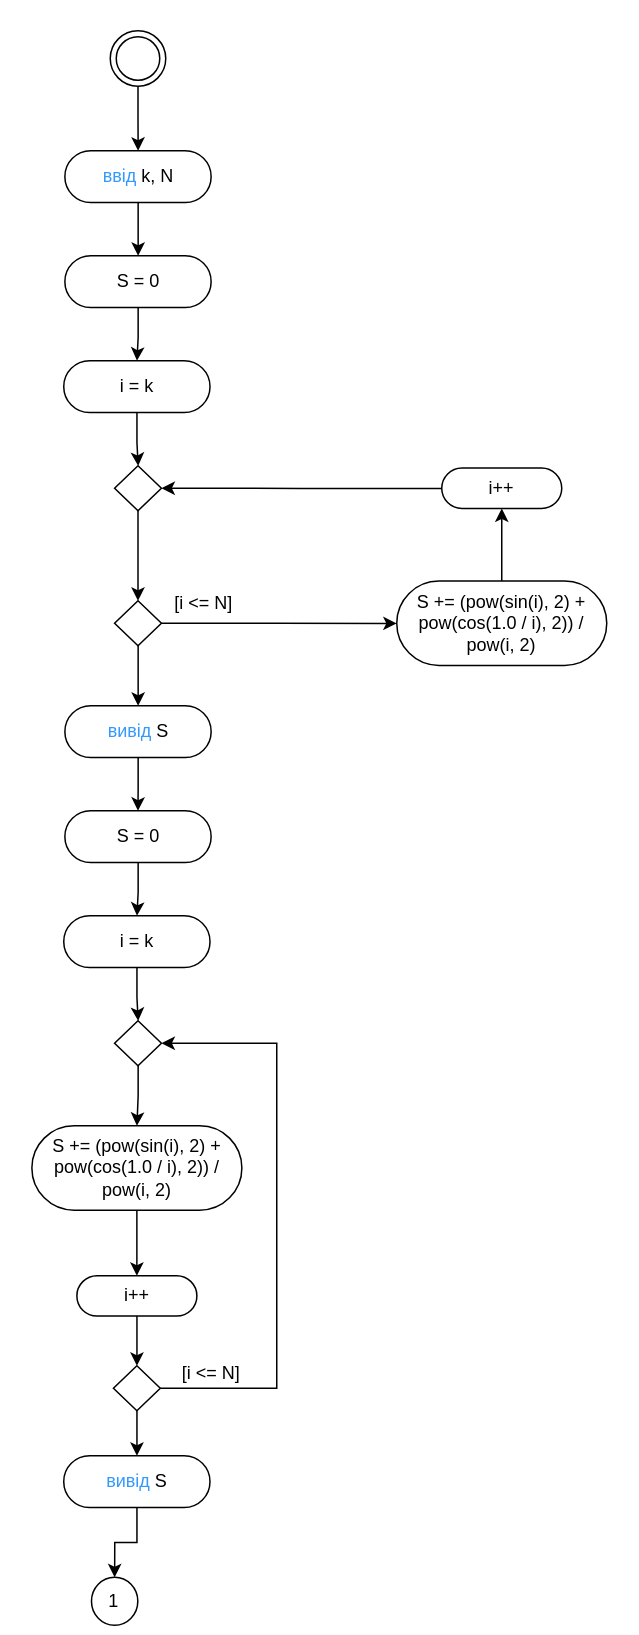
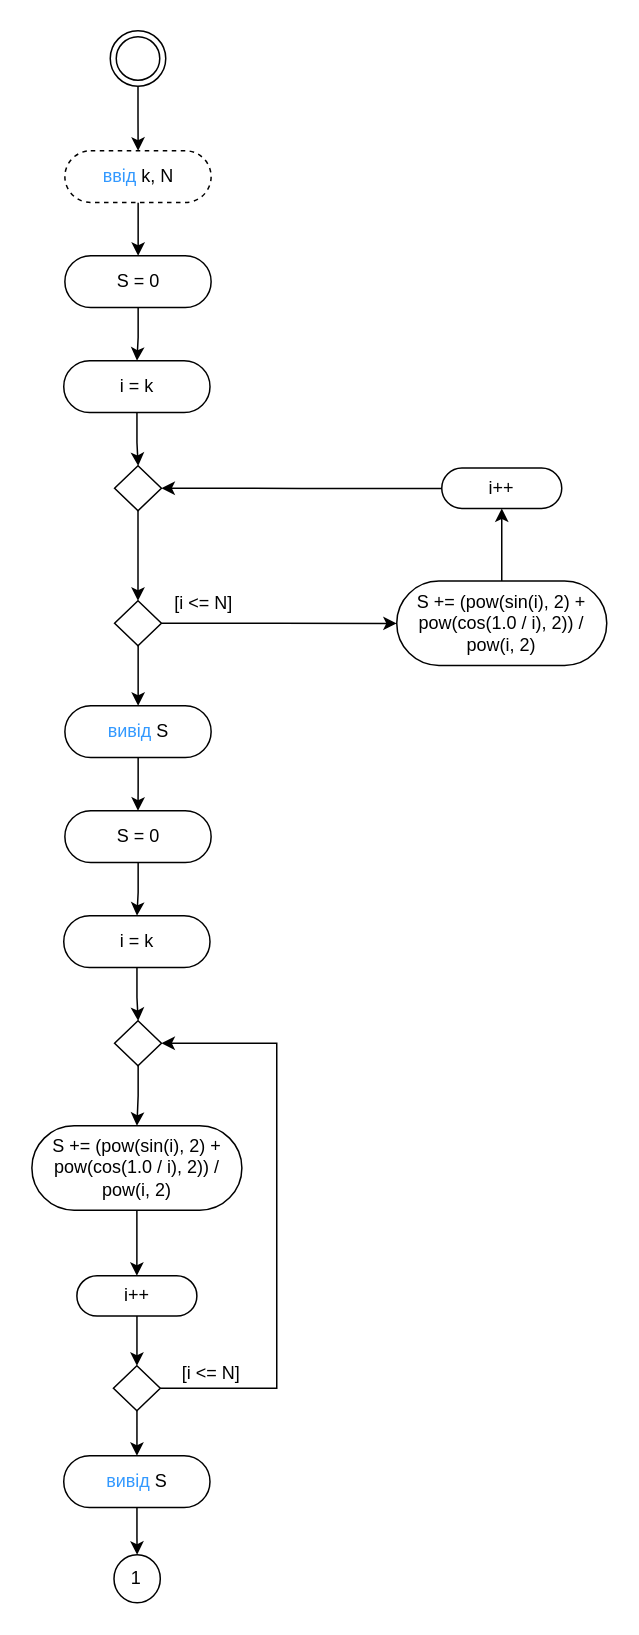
(138, 177) -> (138, 177)
(115, 1601) -> (137, 1579)
